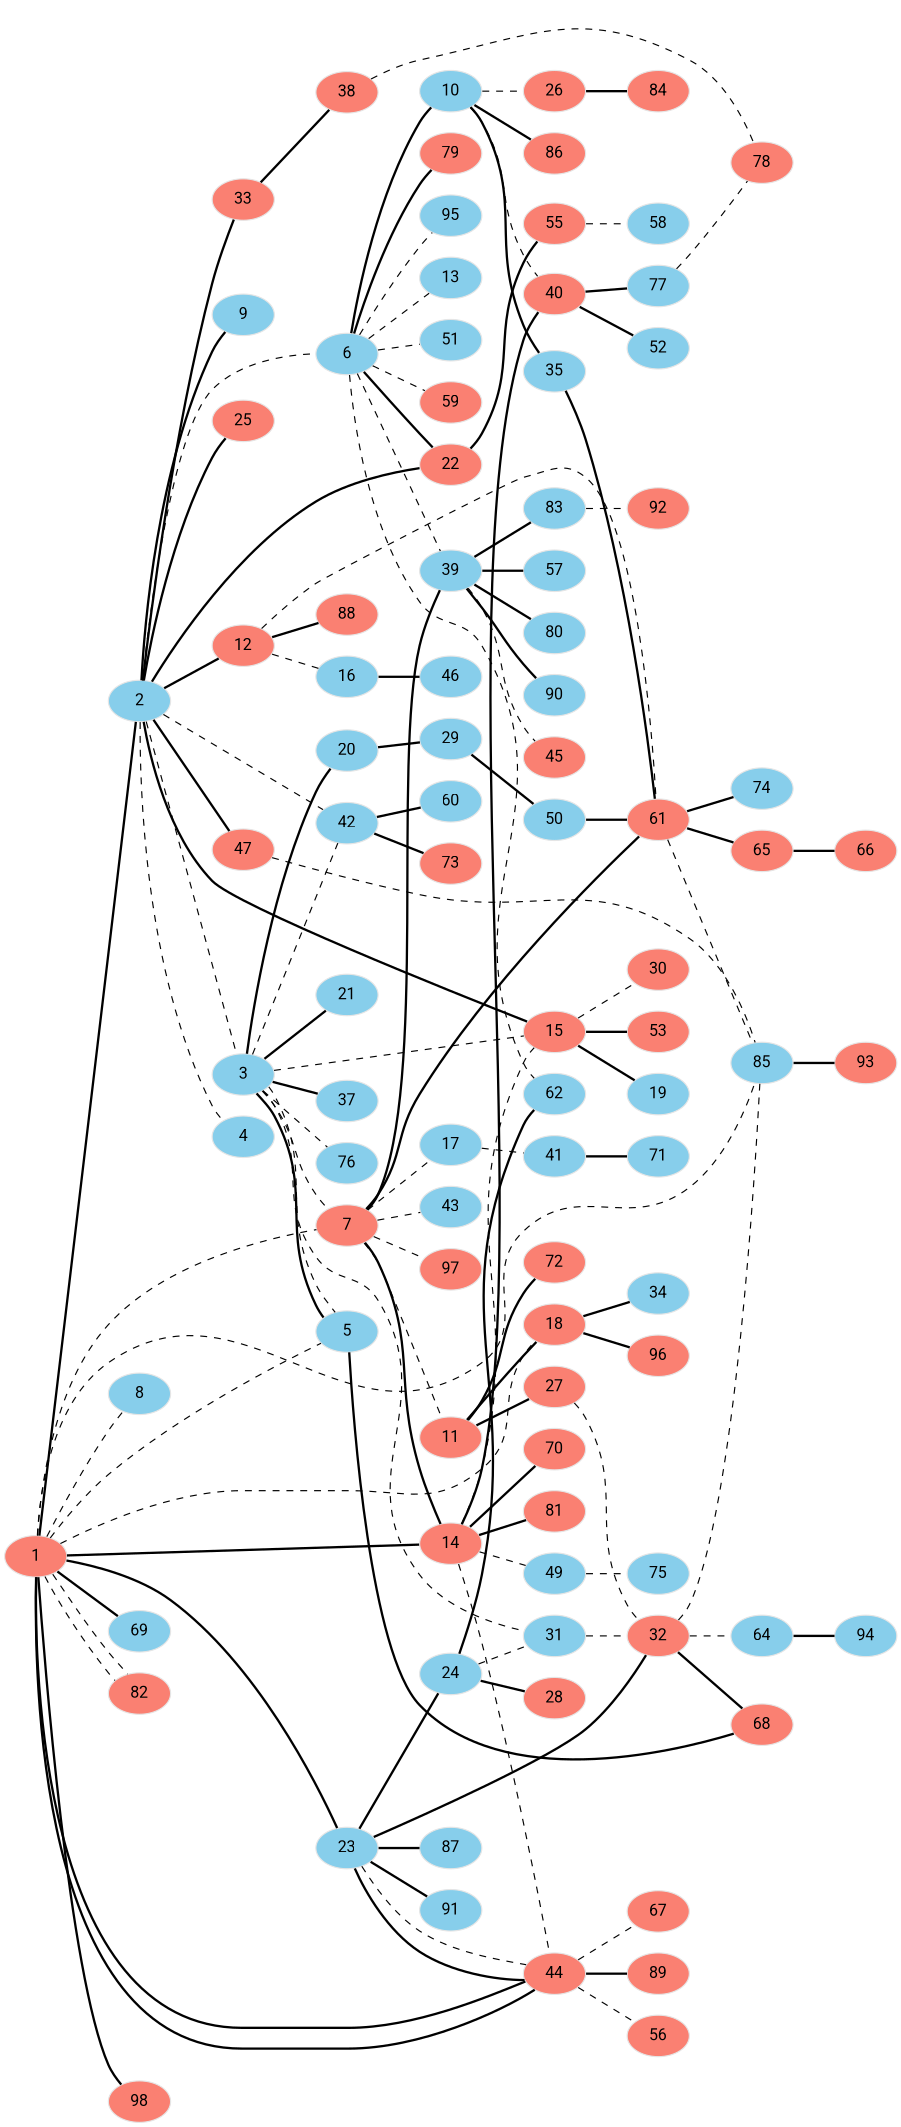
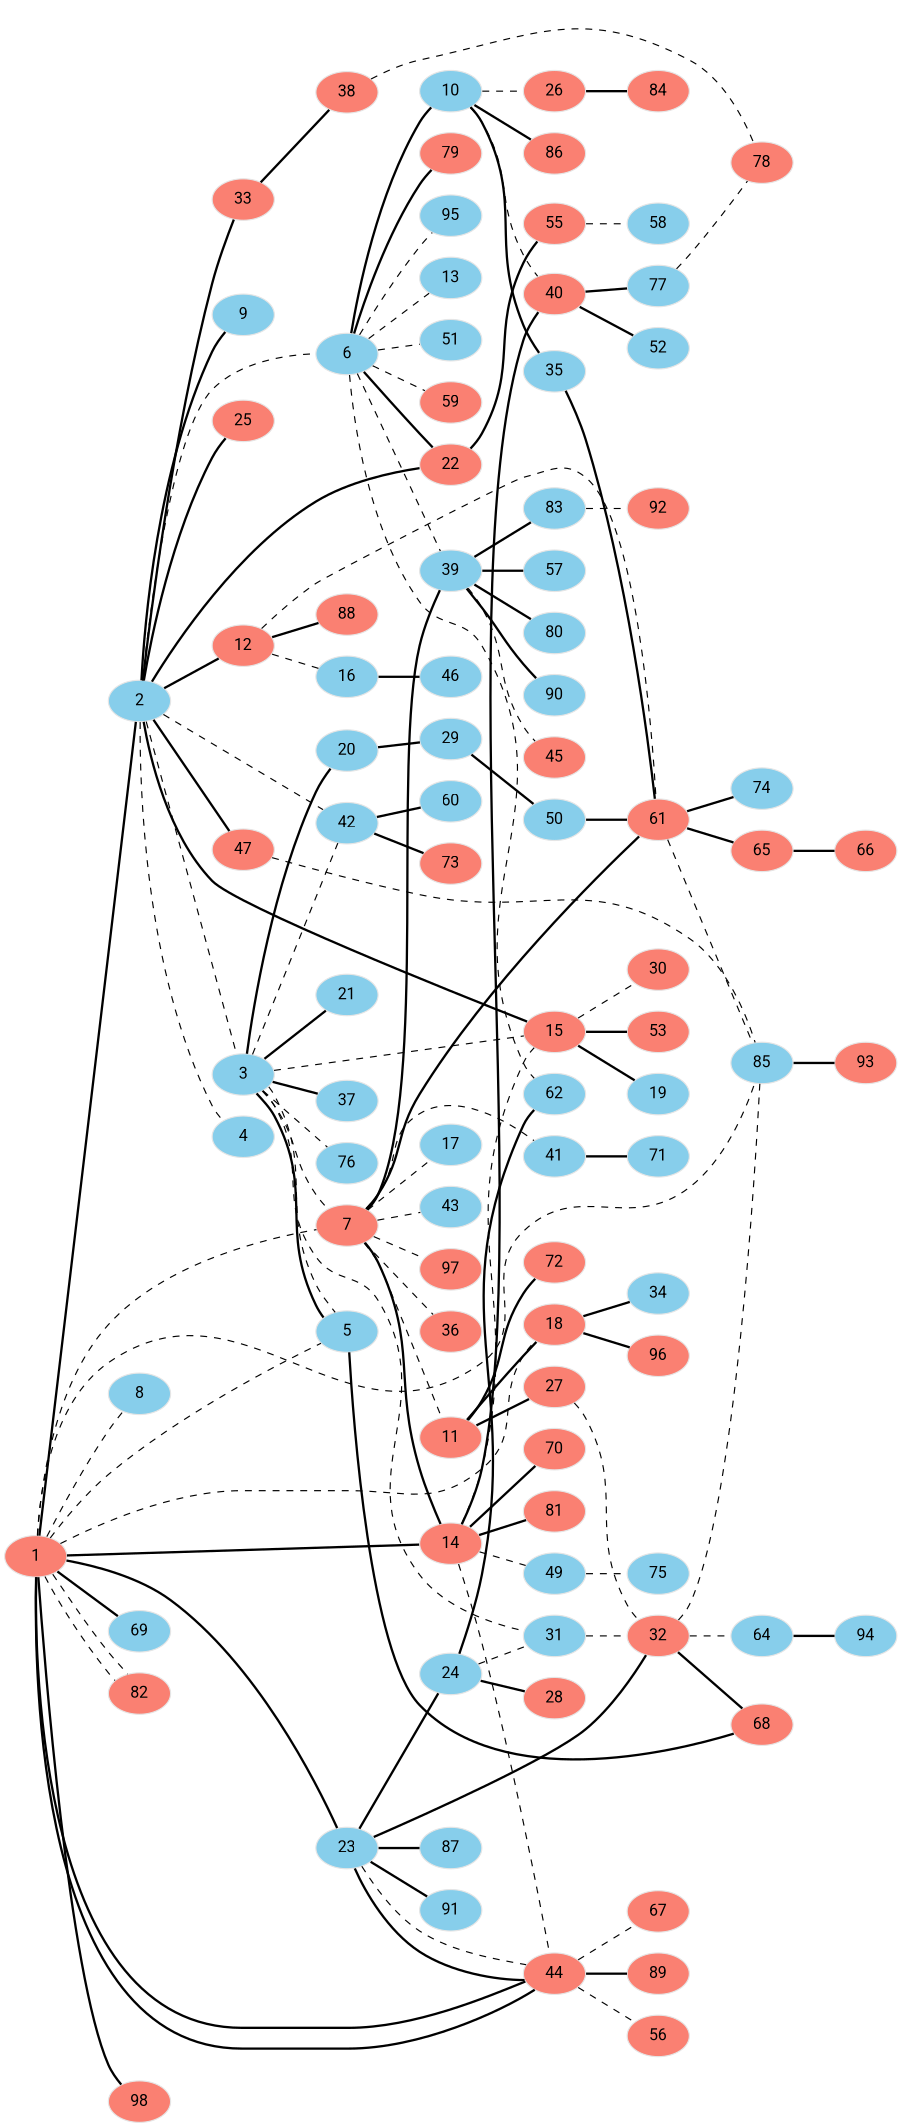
(506, 1151) -> (425, 1111)
none -> (451, 1332)
